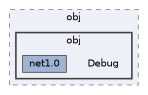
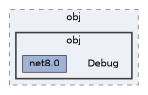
(44, 64) -> (44, 64)
